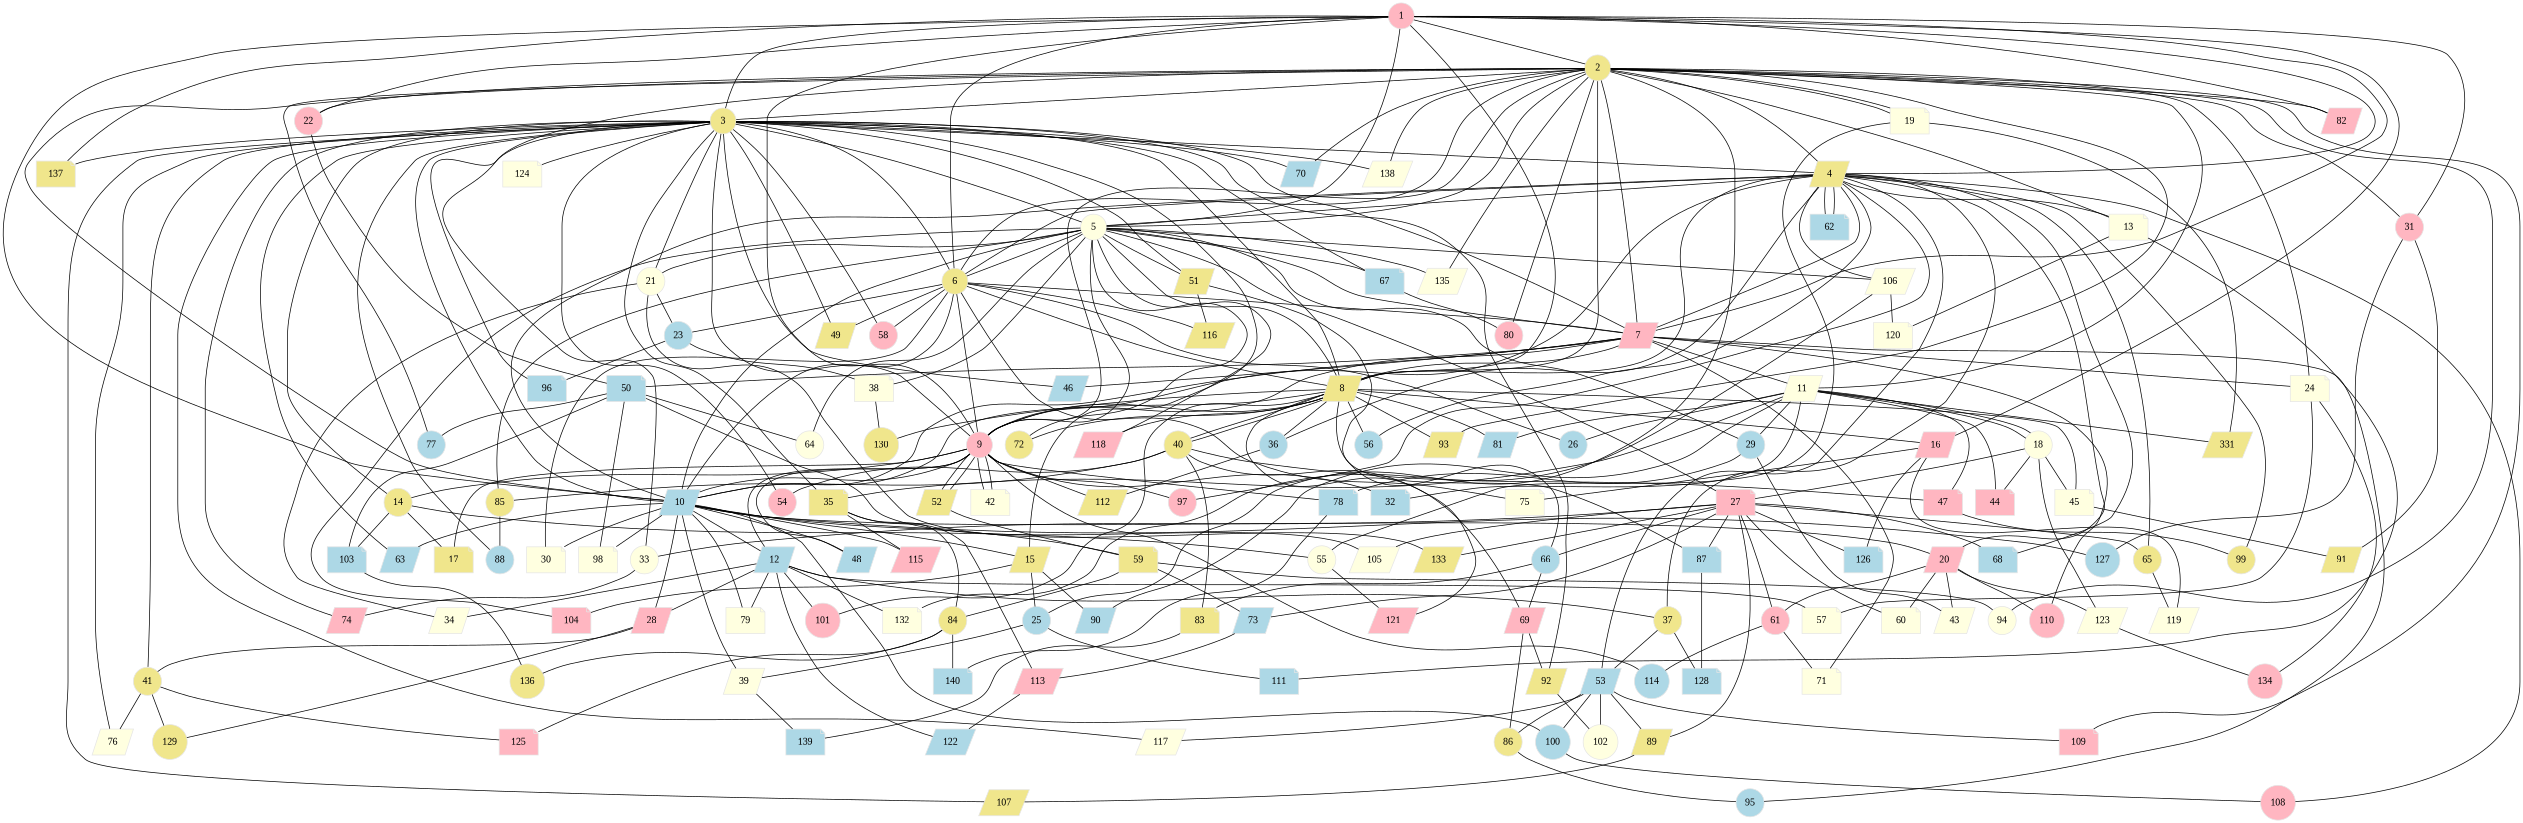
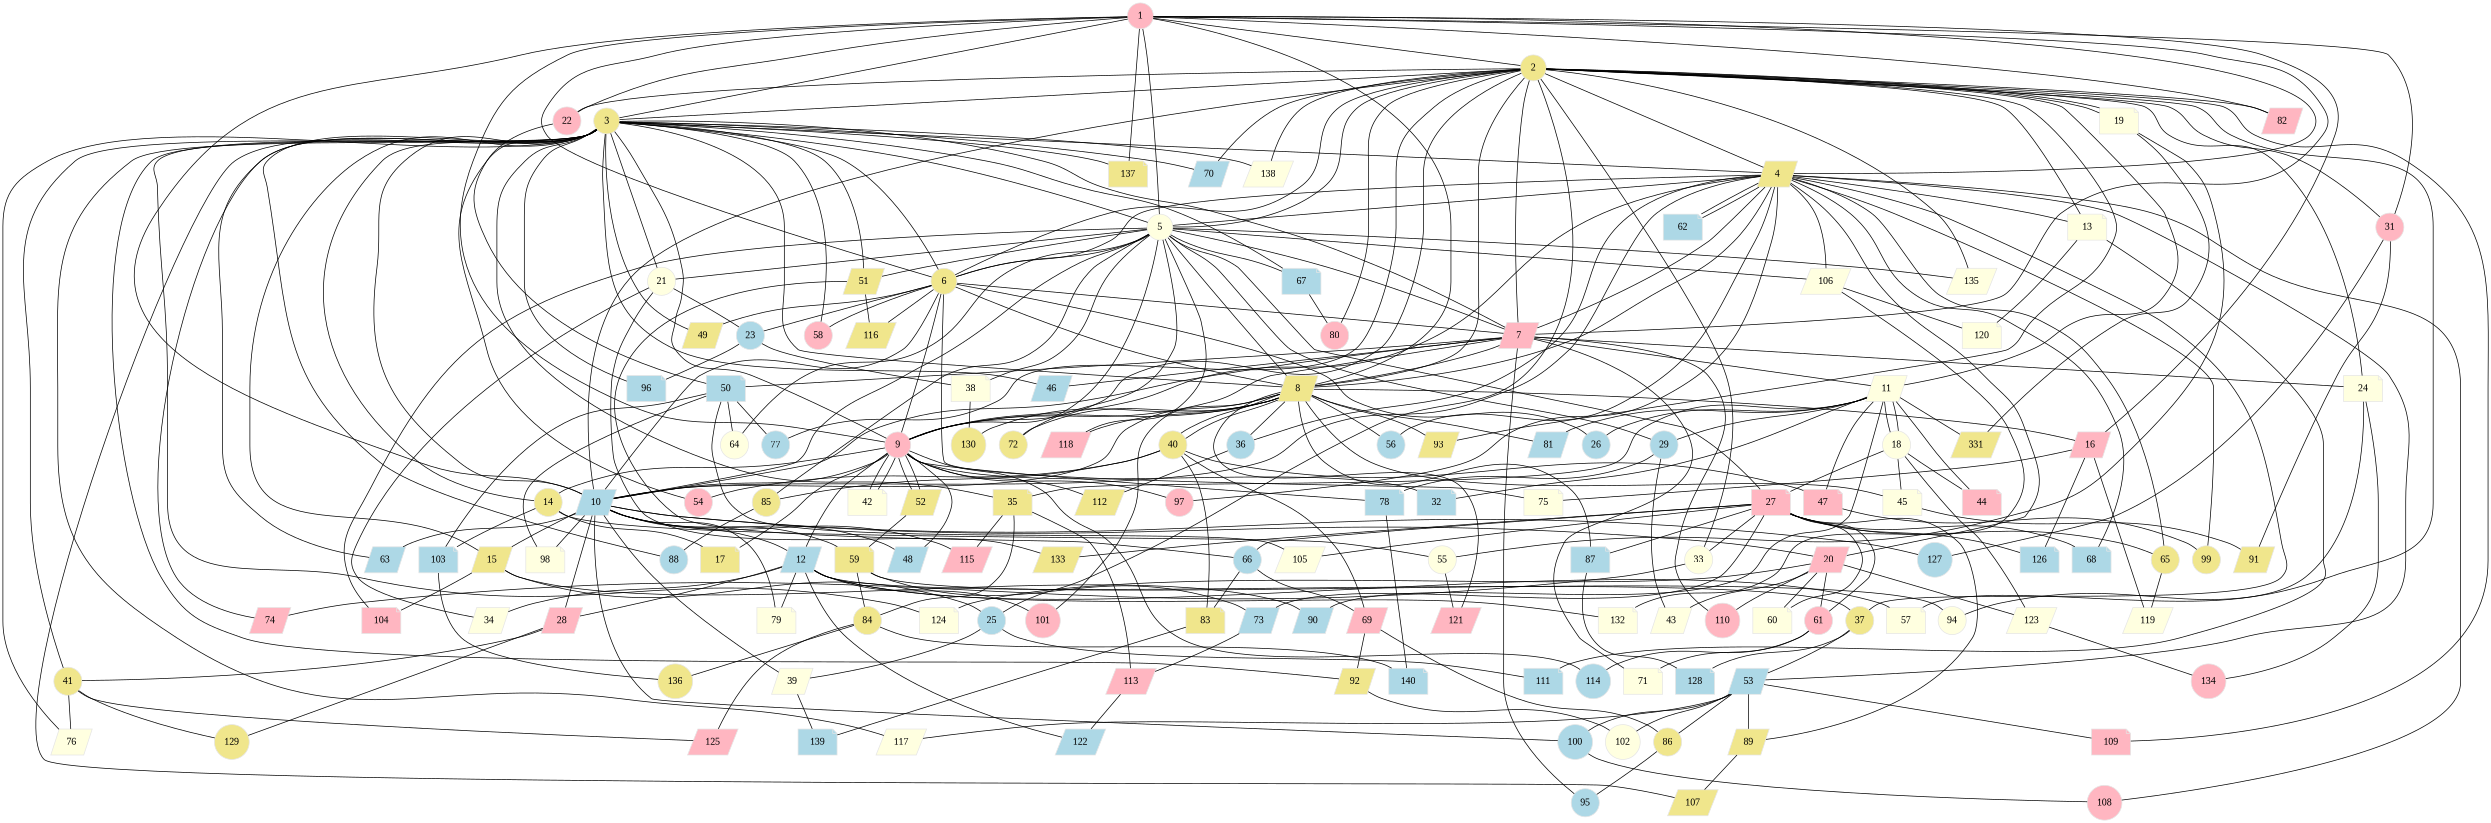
(546, 560) -> none
none -> (1384, 581)
(519, 742) -> (713, 742)
